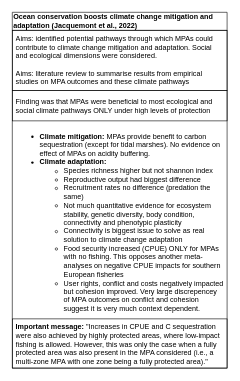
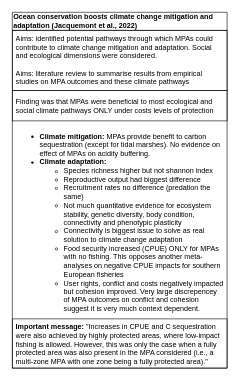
(120, 106) -> (120, 106)
